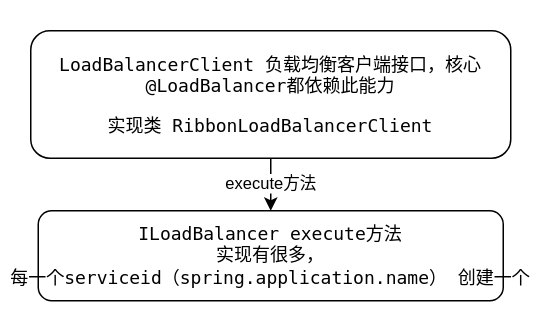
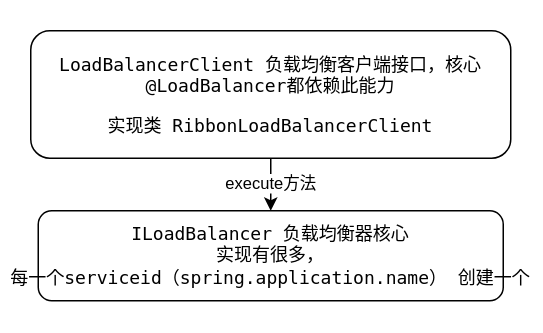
(271, 256) -> (271, 256)
